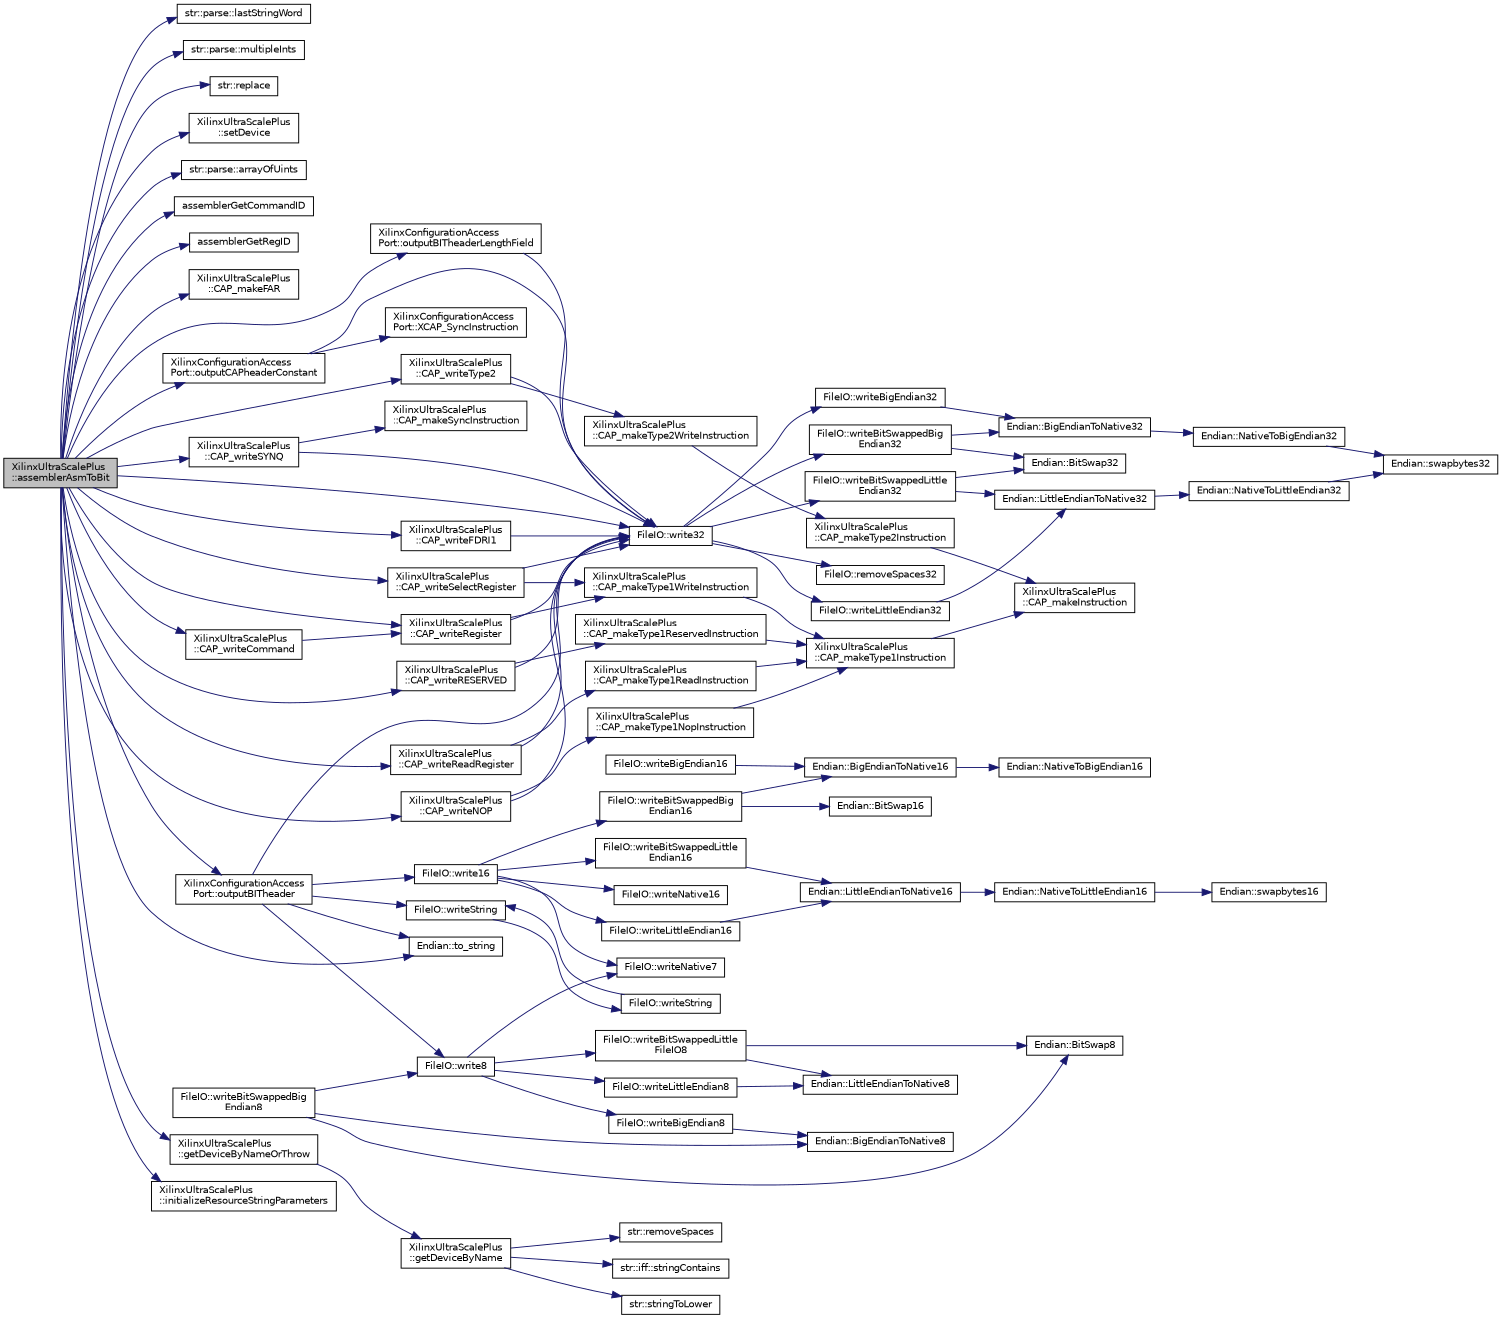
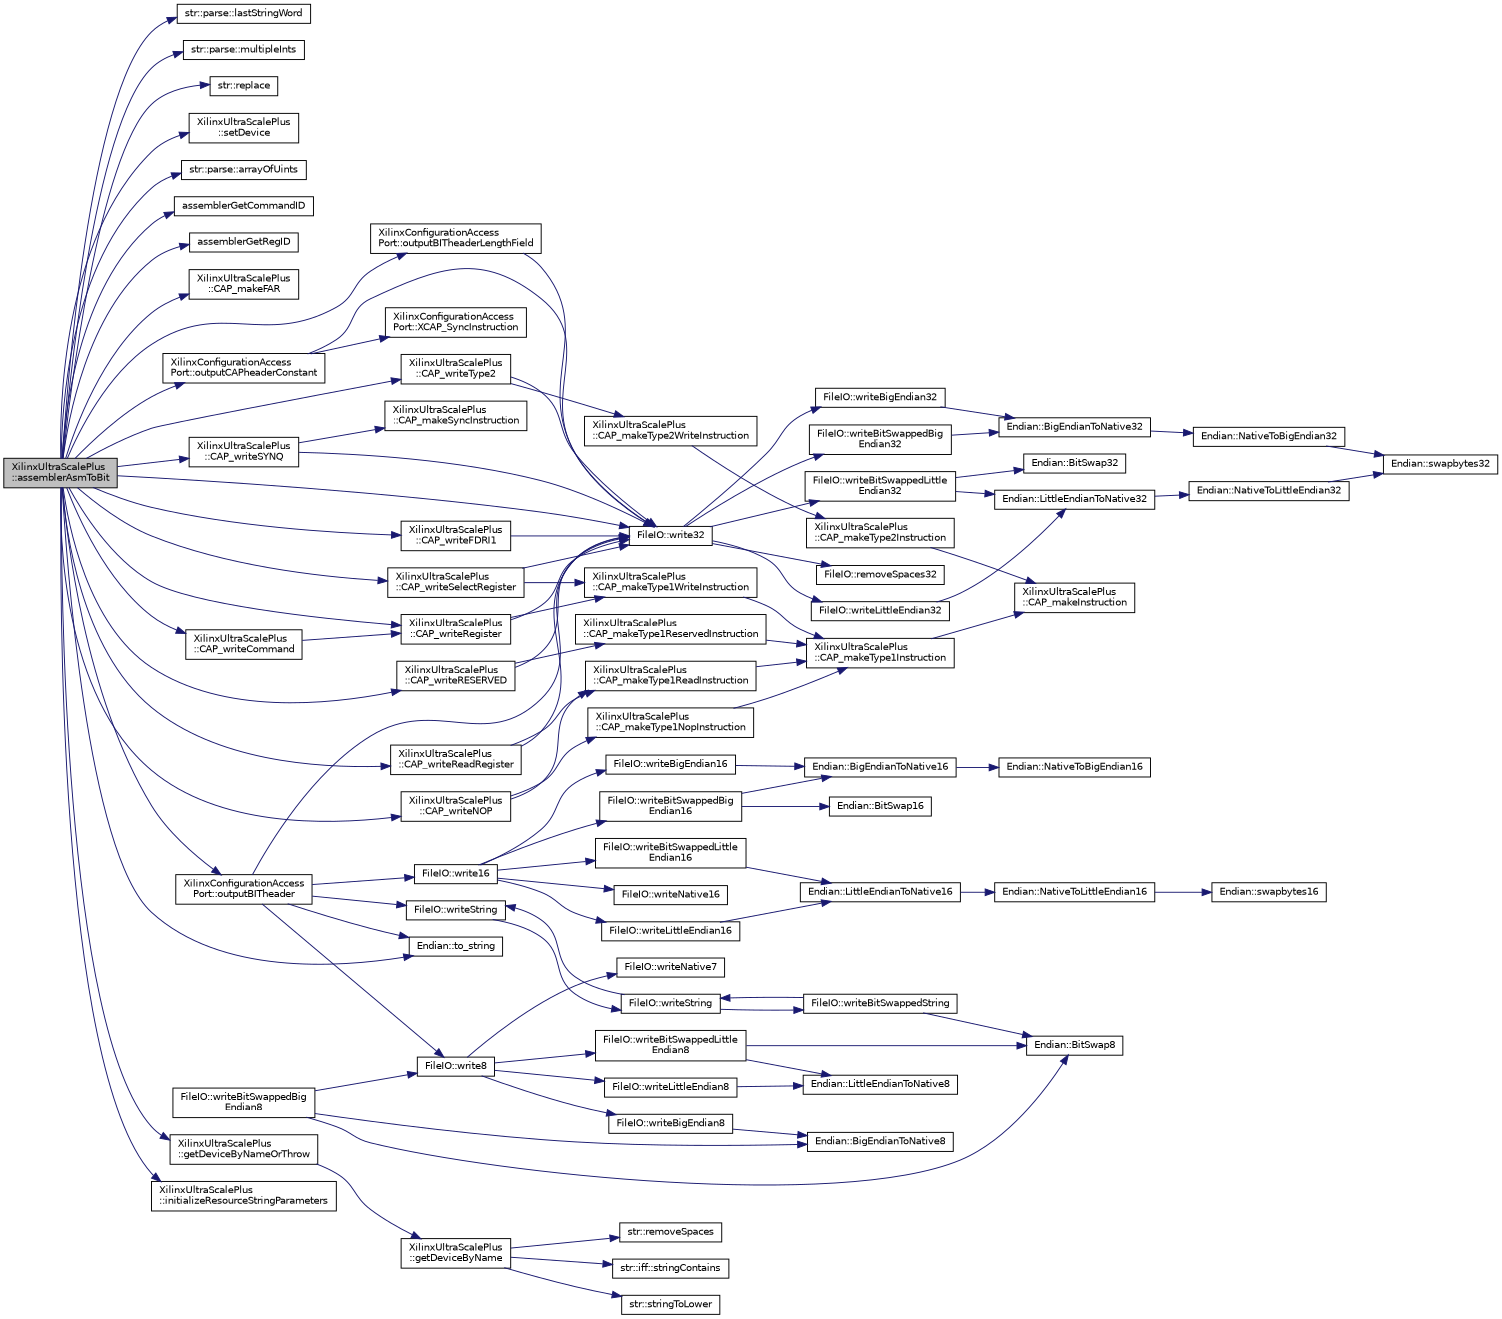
(983, 452) -> none
(565, 719) -> (556, 755)
(557, 915) -> (545, 825)
none -> (880, 1004)
(671, 1046) -> (671, 1046)
